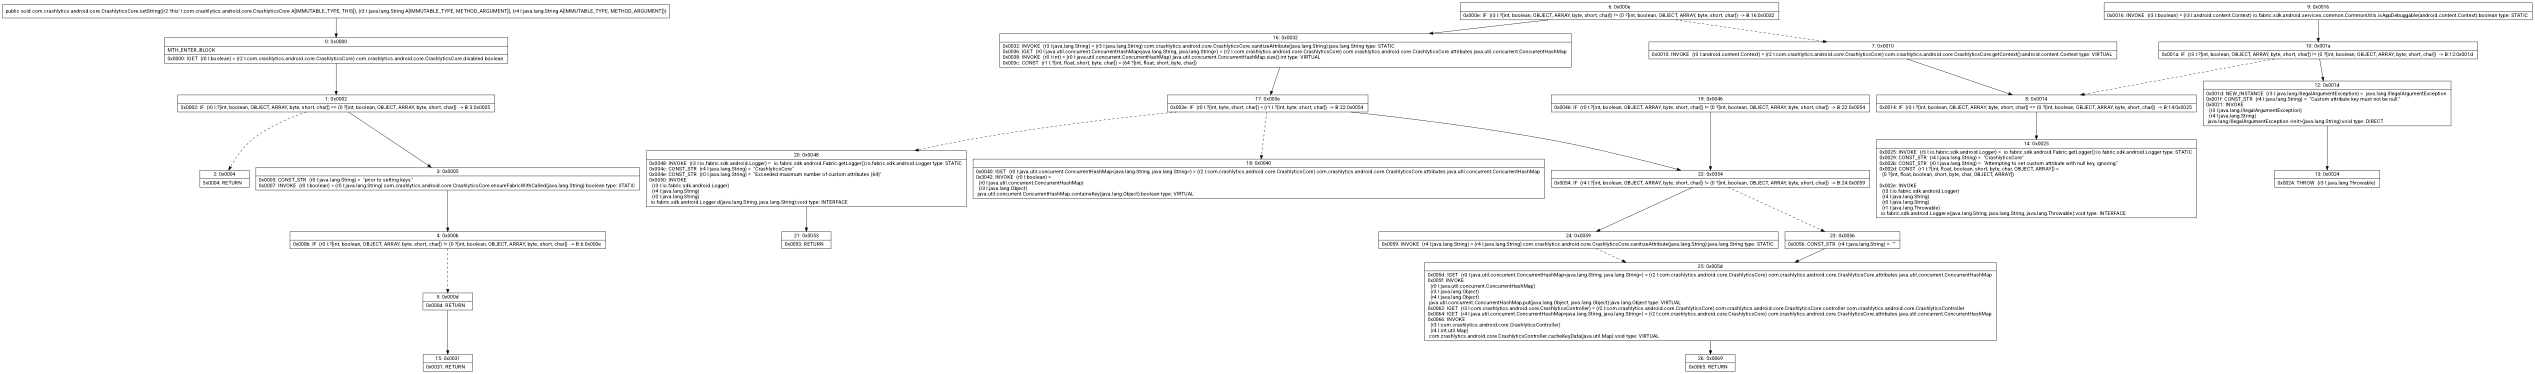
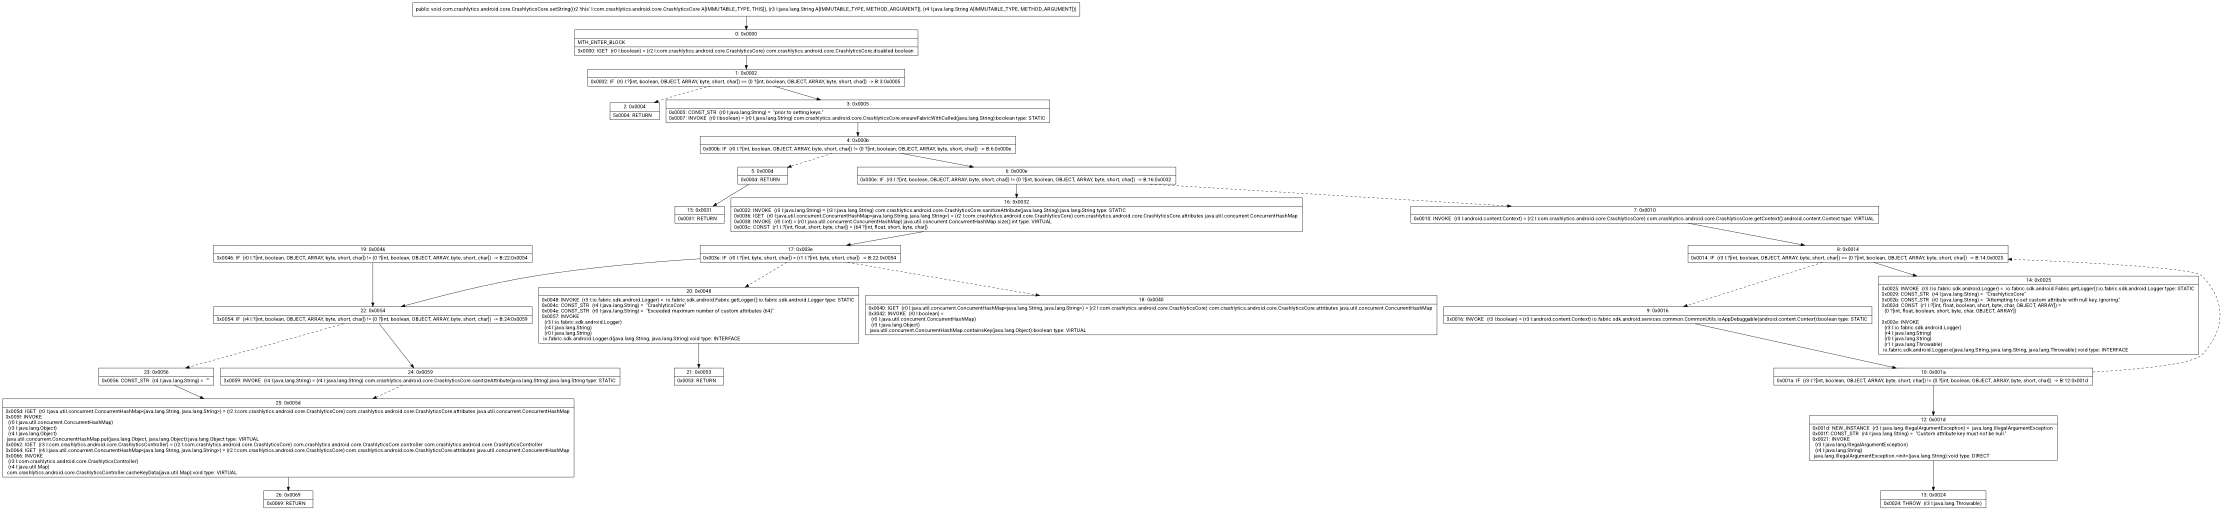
none -> (935, 160)
(670, 180) -> (562, 317)
none -> (1755, 284)
(1448, 331) -> (28, 467)
(1710, 367) -> (288, 503)
